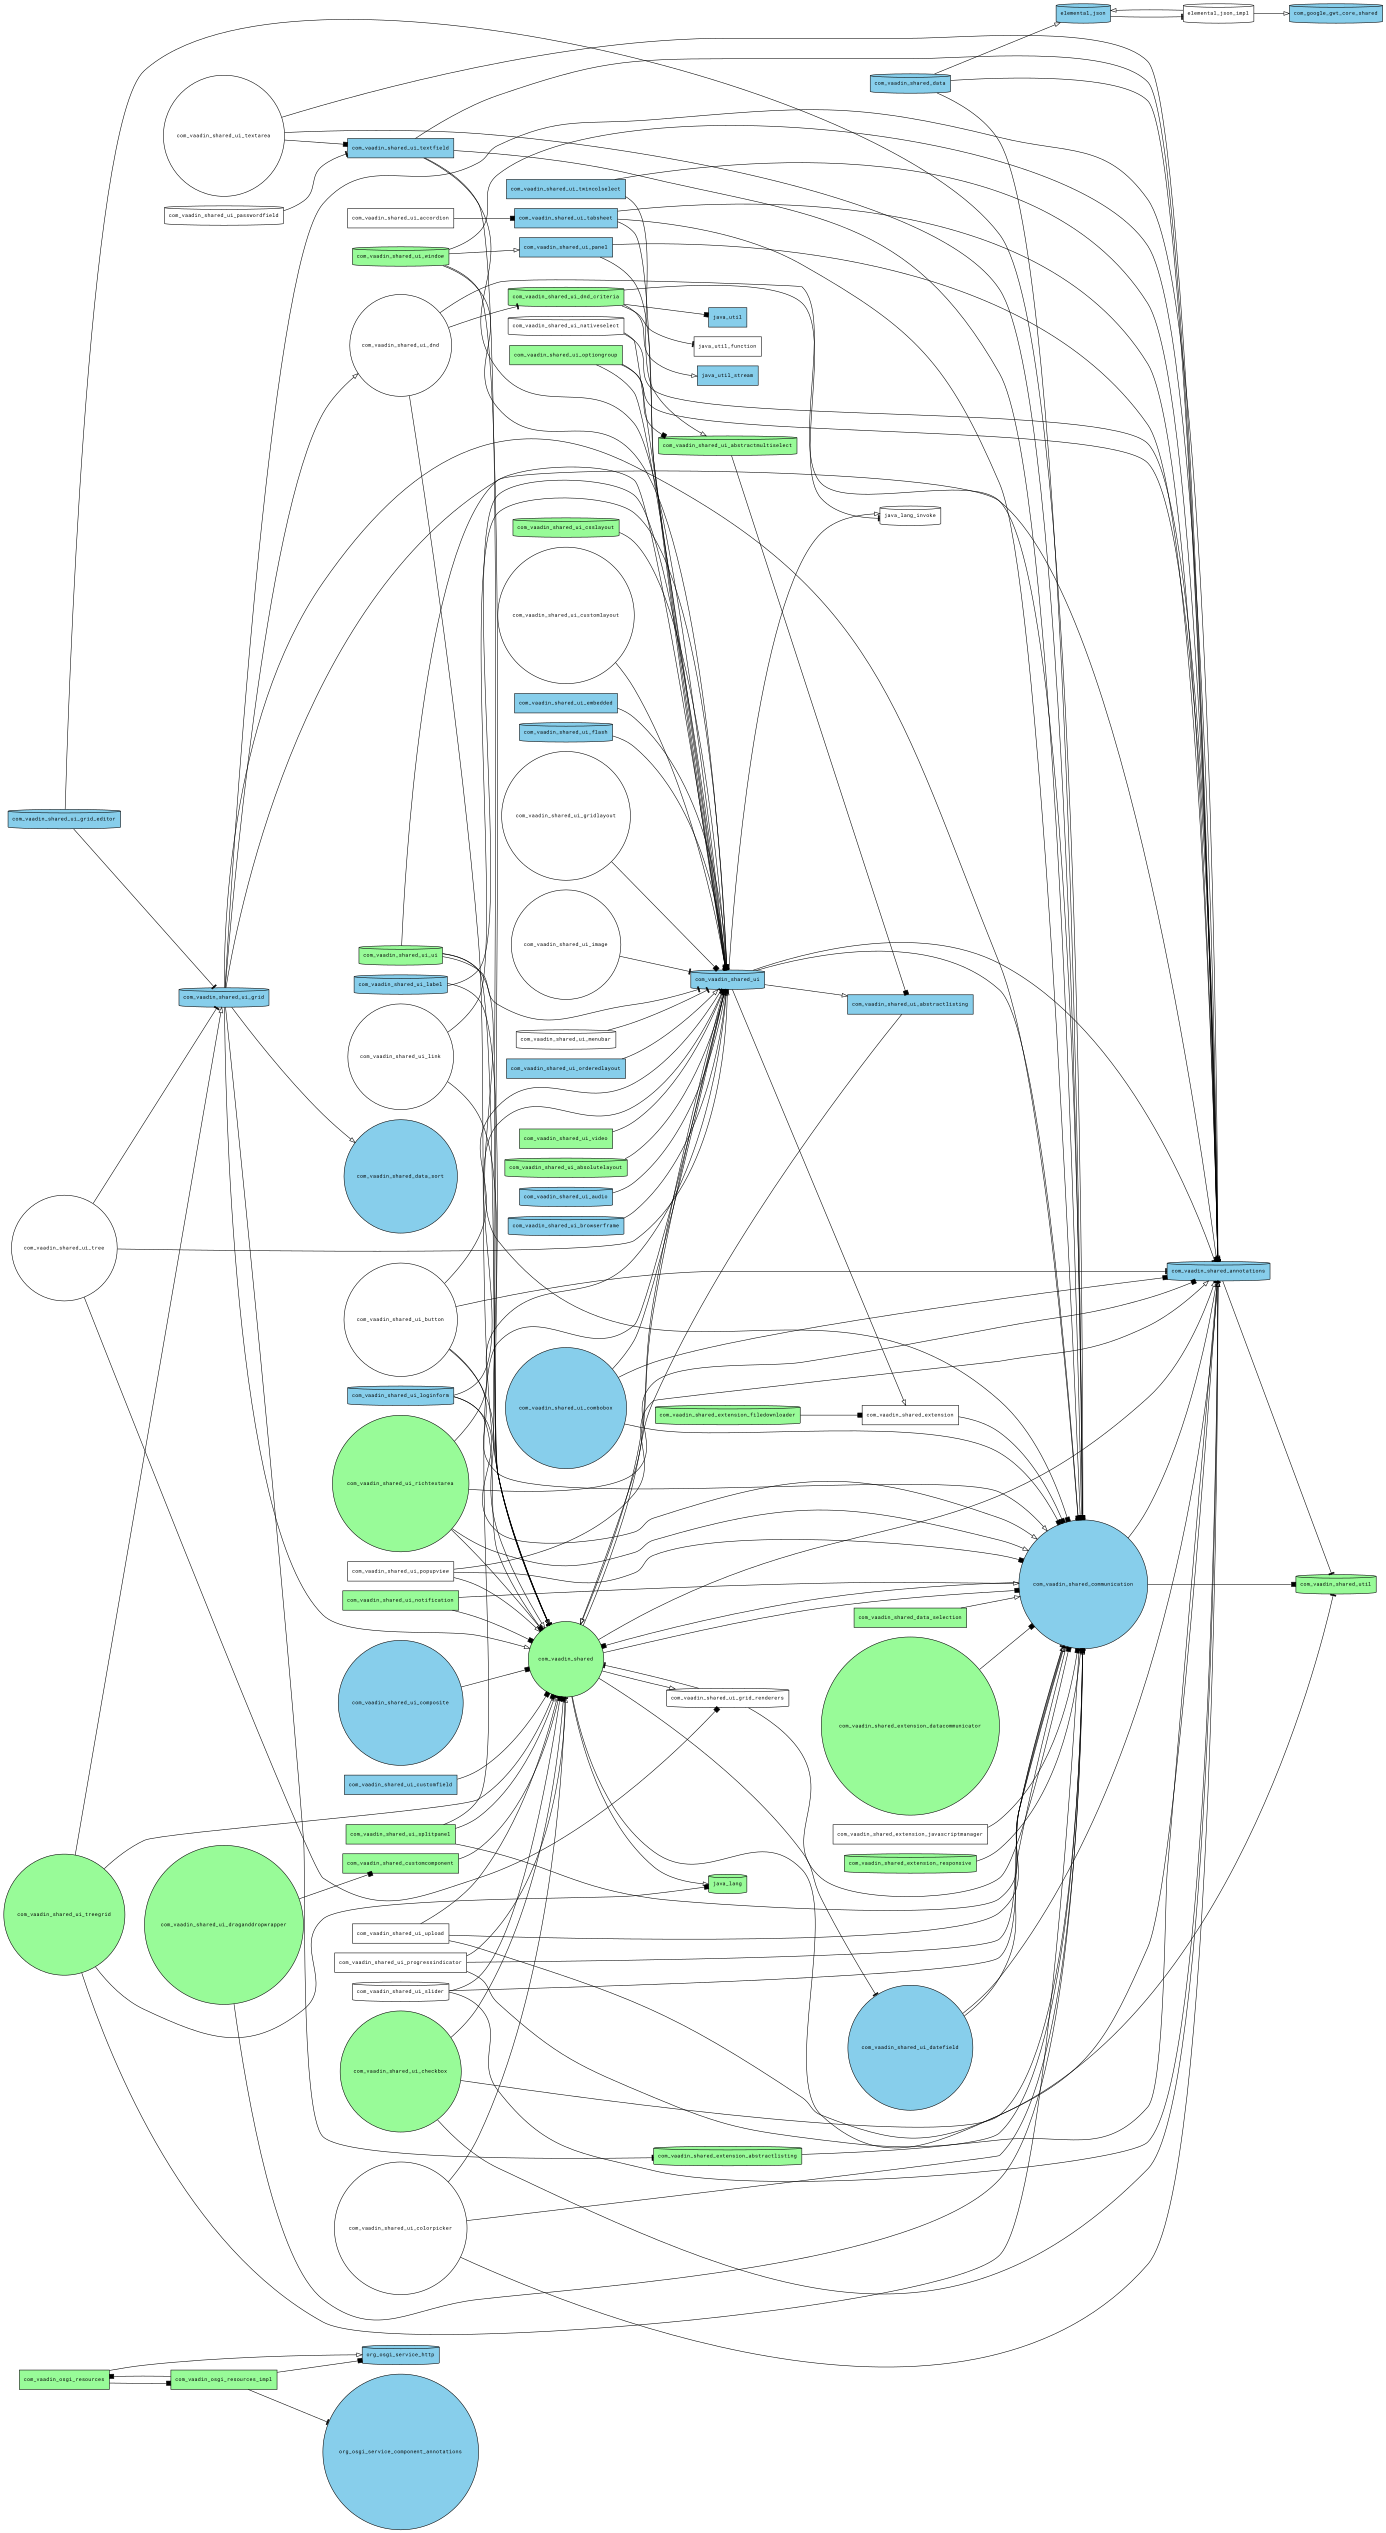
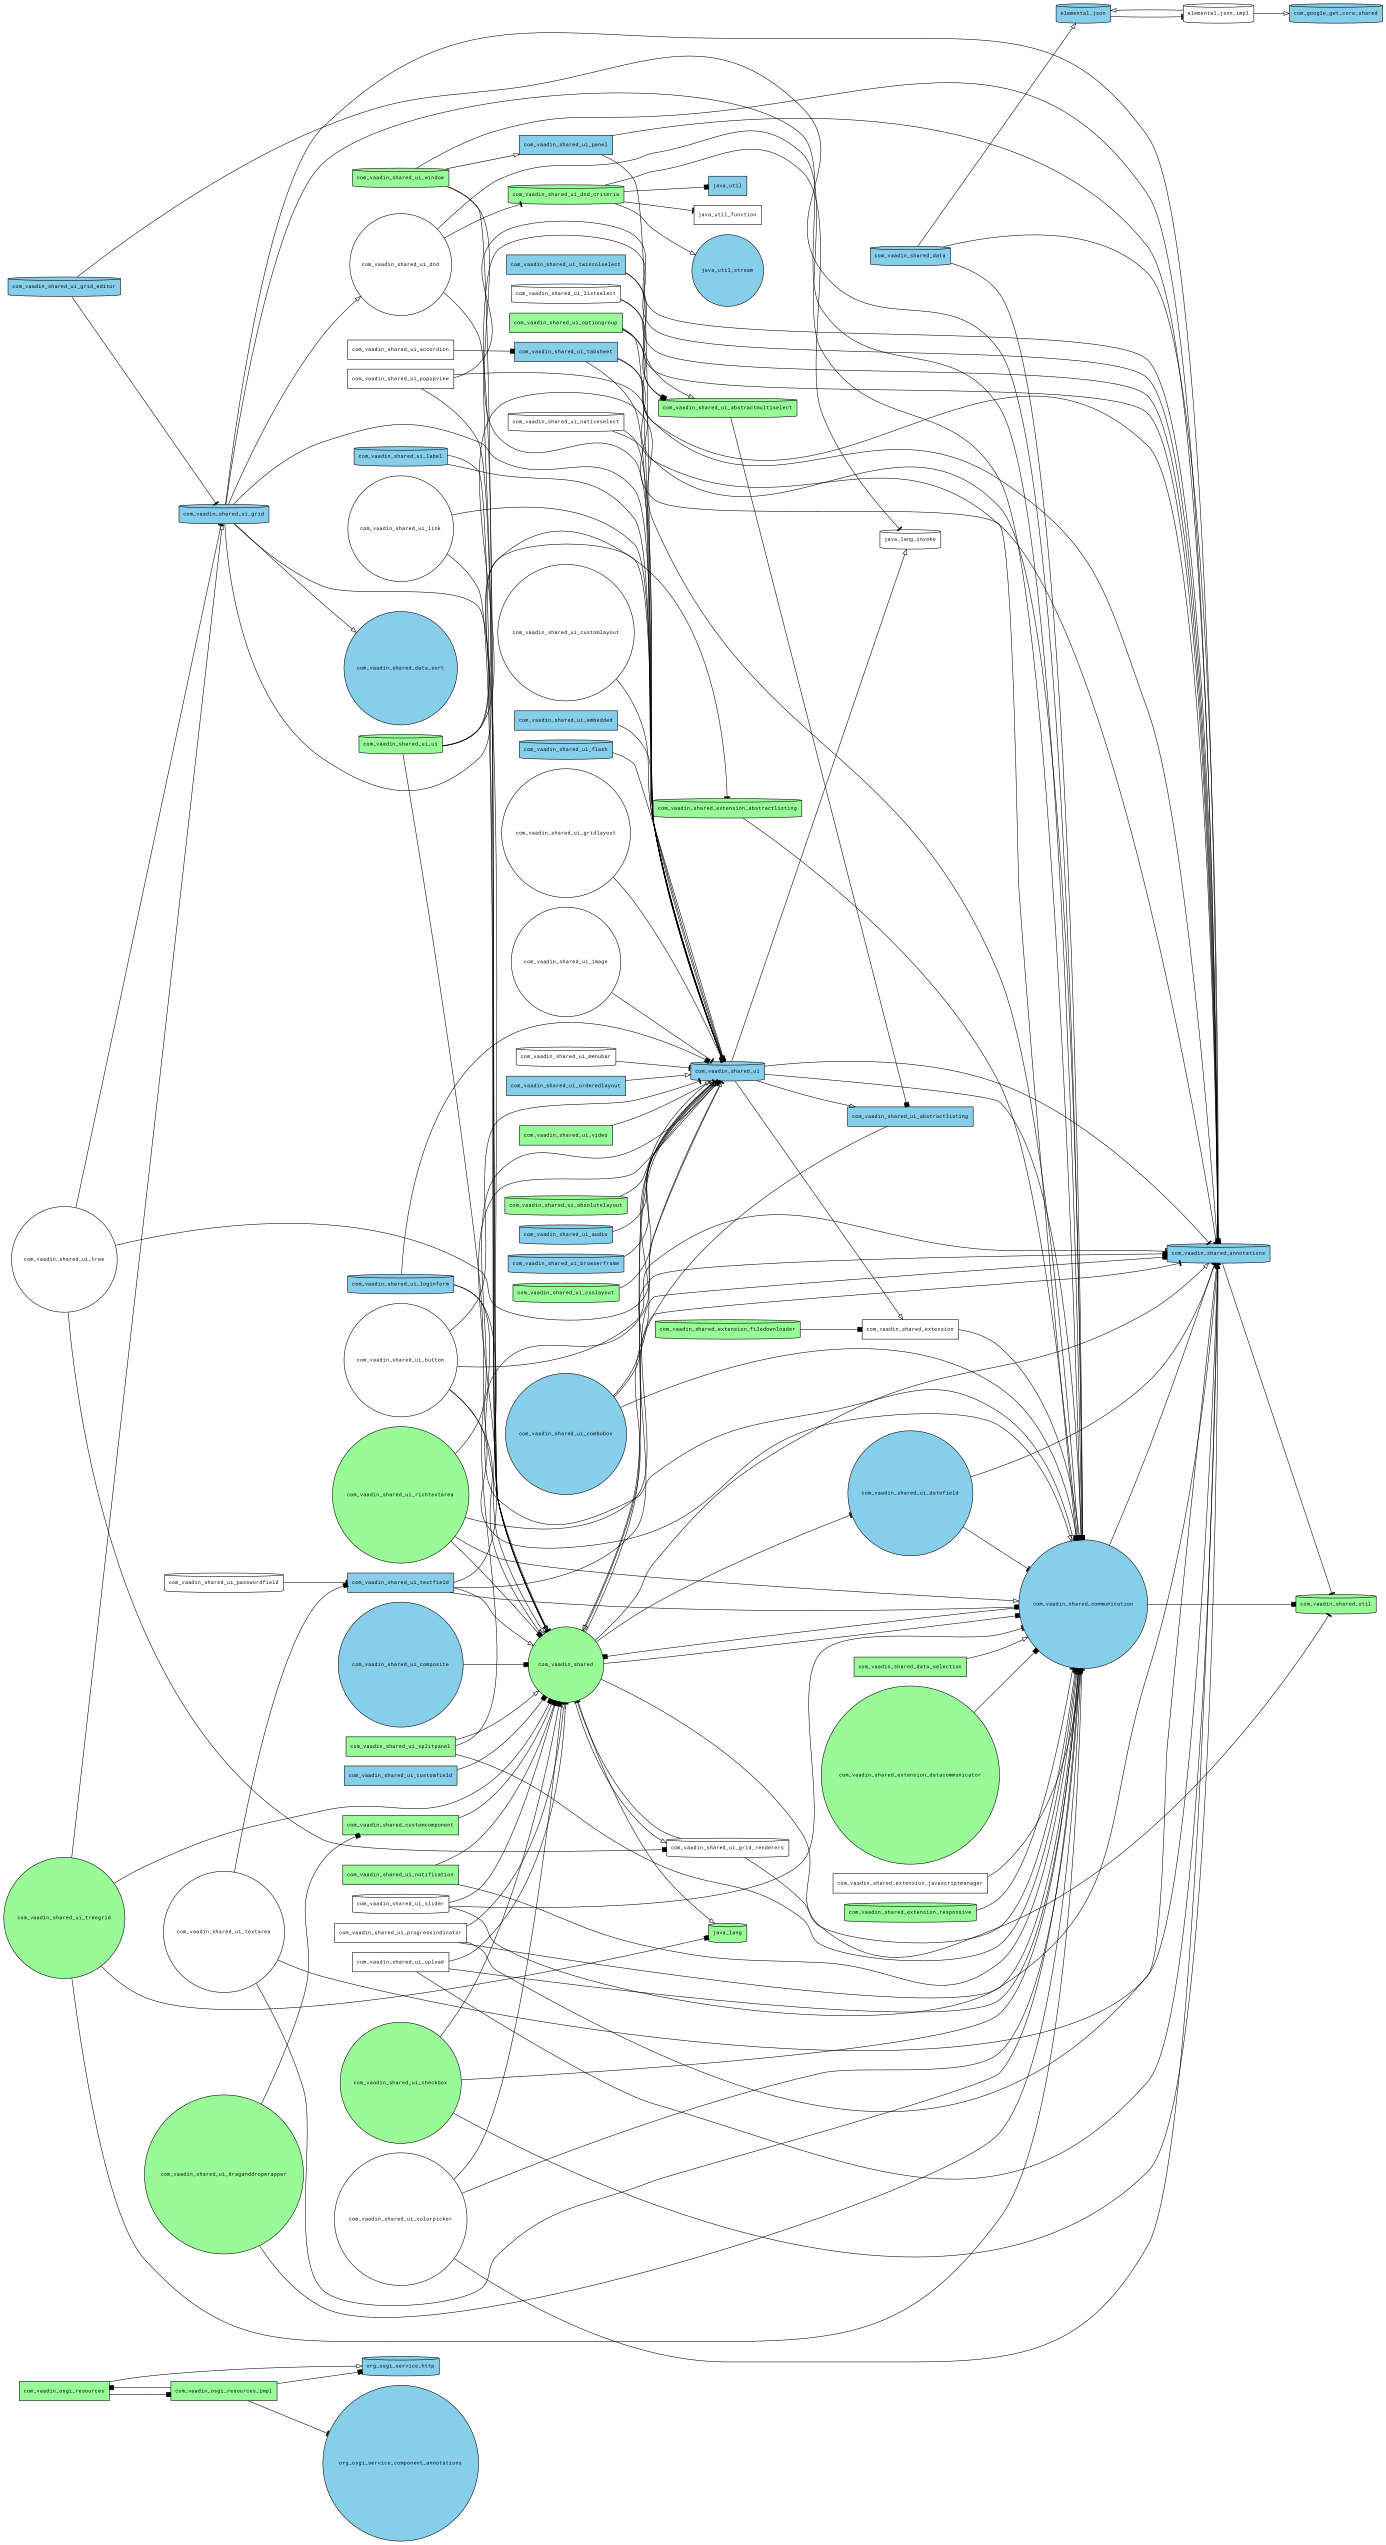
none -> (566, 294)
(728, 376) -> (728, 271)
